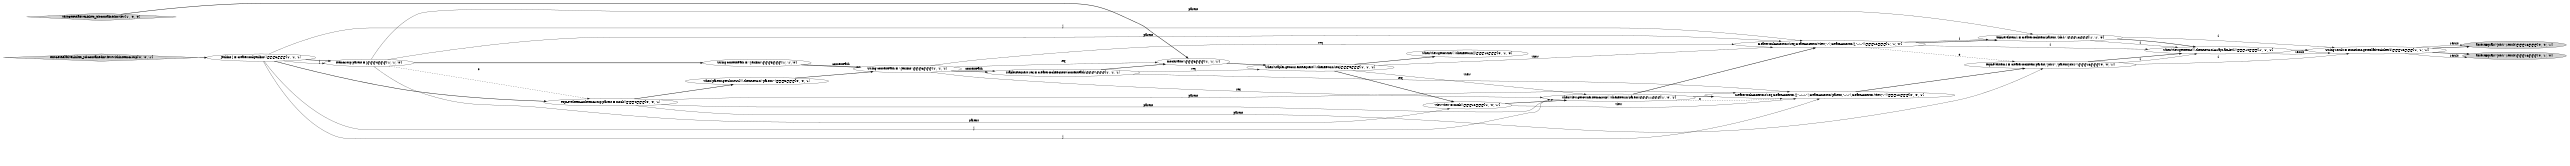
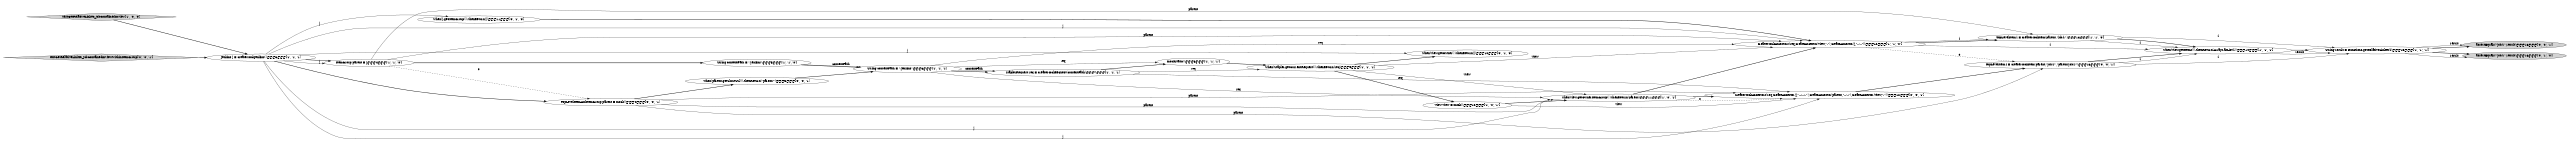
(661, 3) -> (179, 37)
none -> (479, 20)
none -> (852, 53)
(907, 122) -> none
